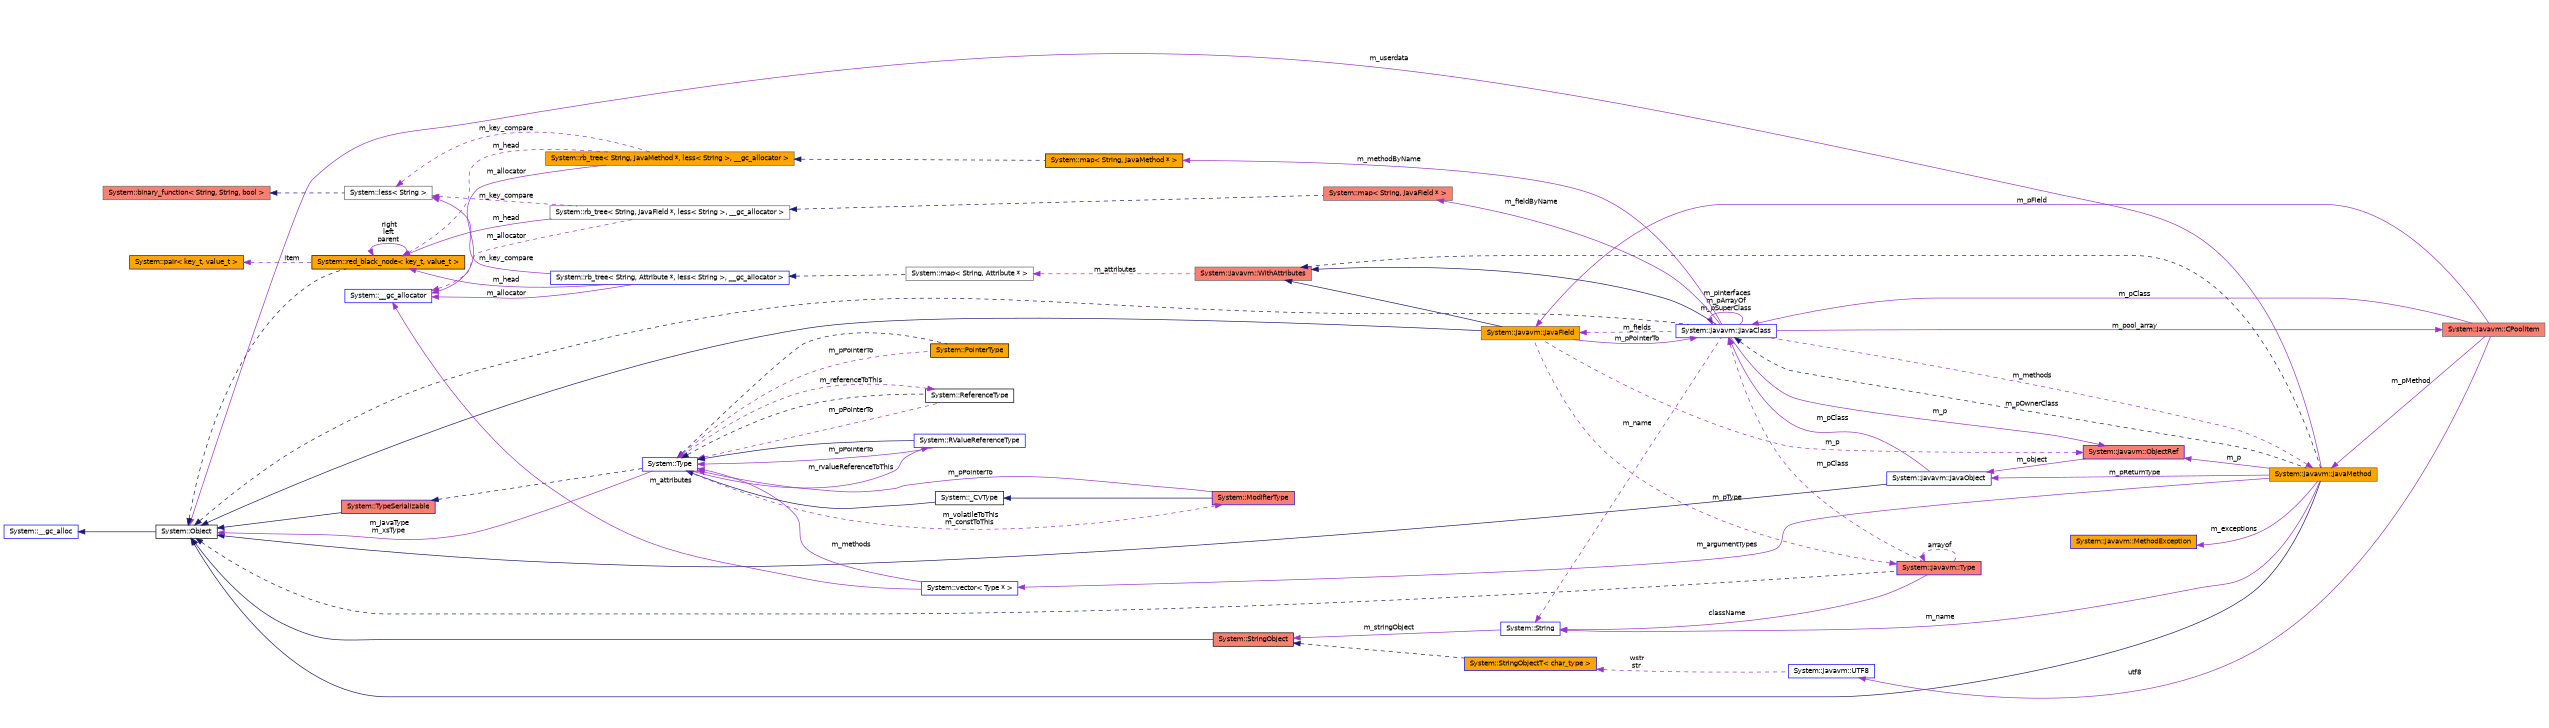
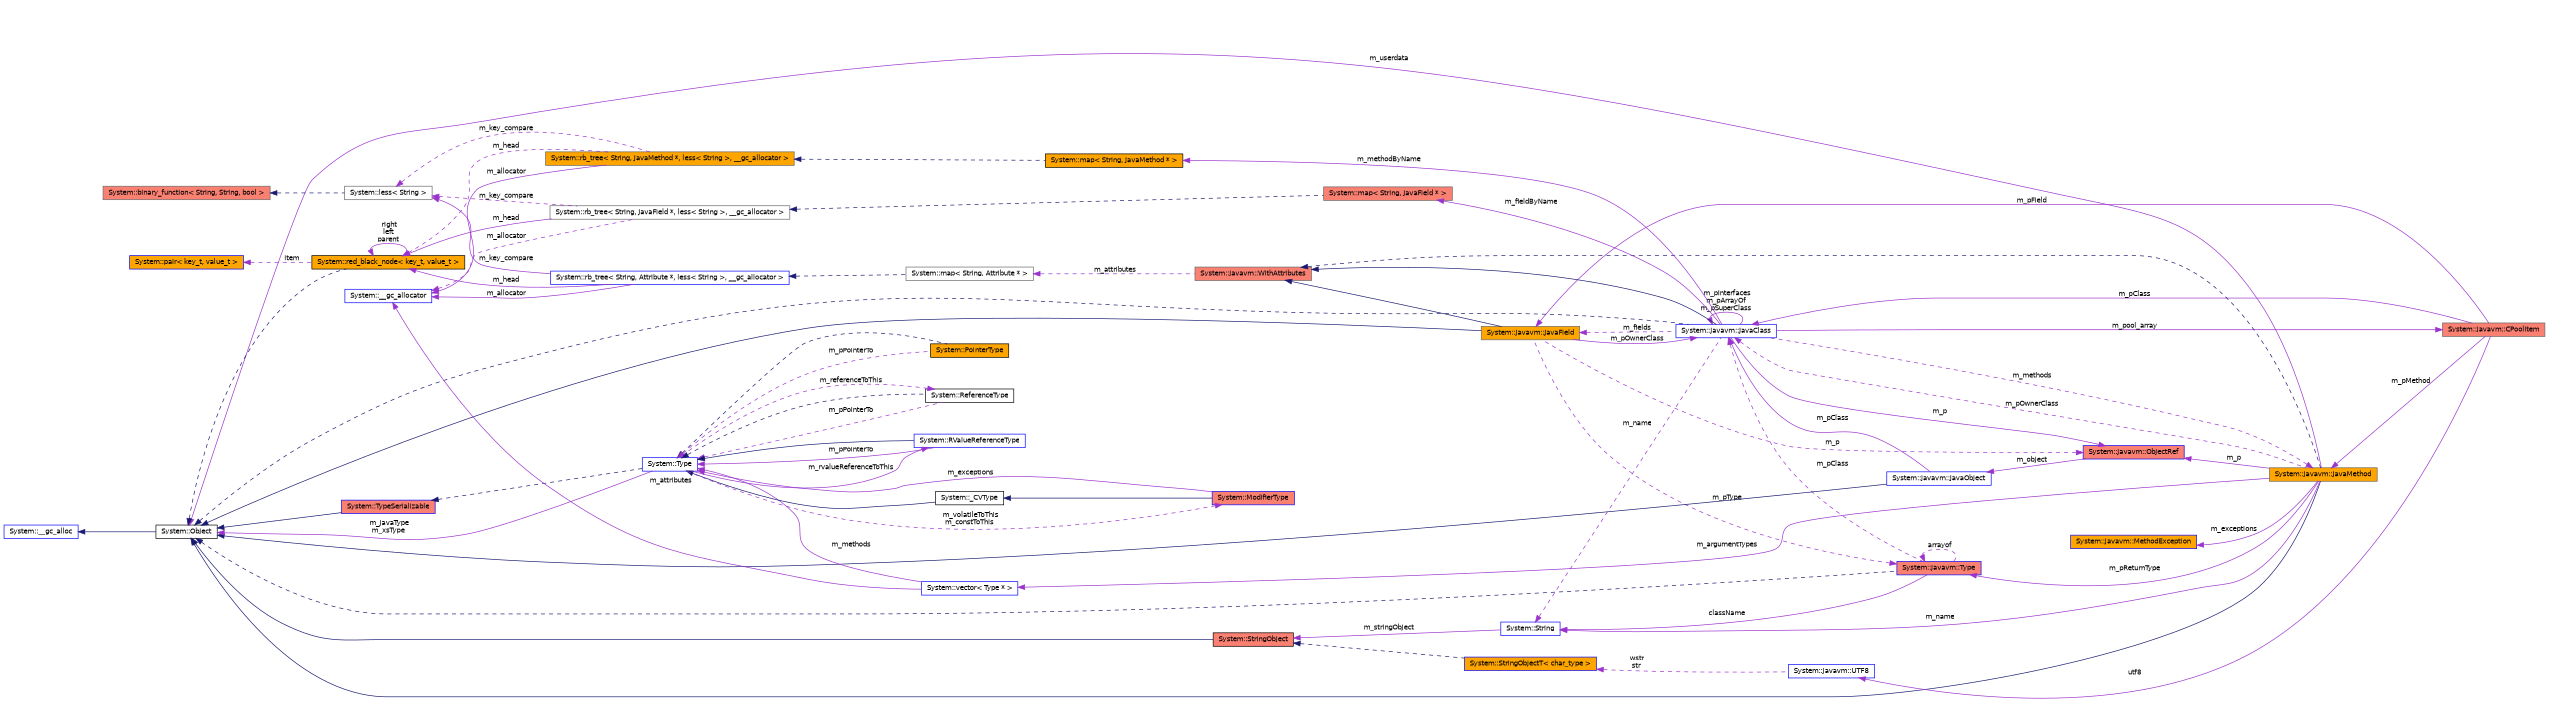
(1636, 339) -> (1636, 339)
(2021, 410) -> (2021, 410)
(970, 473) -> (970, 473)
(2134, 477) -> (2165, 579)
